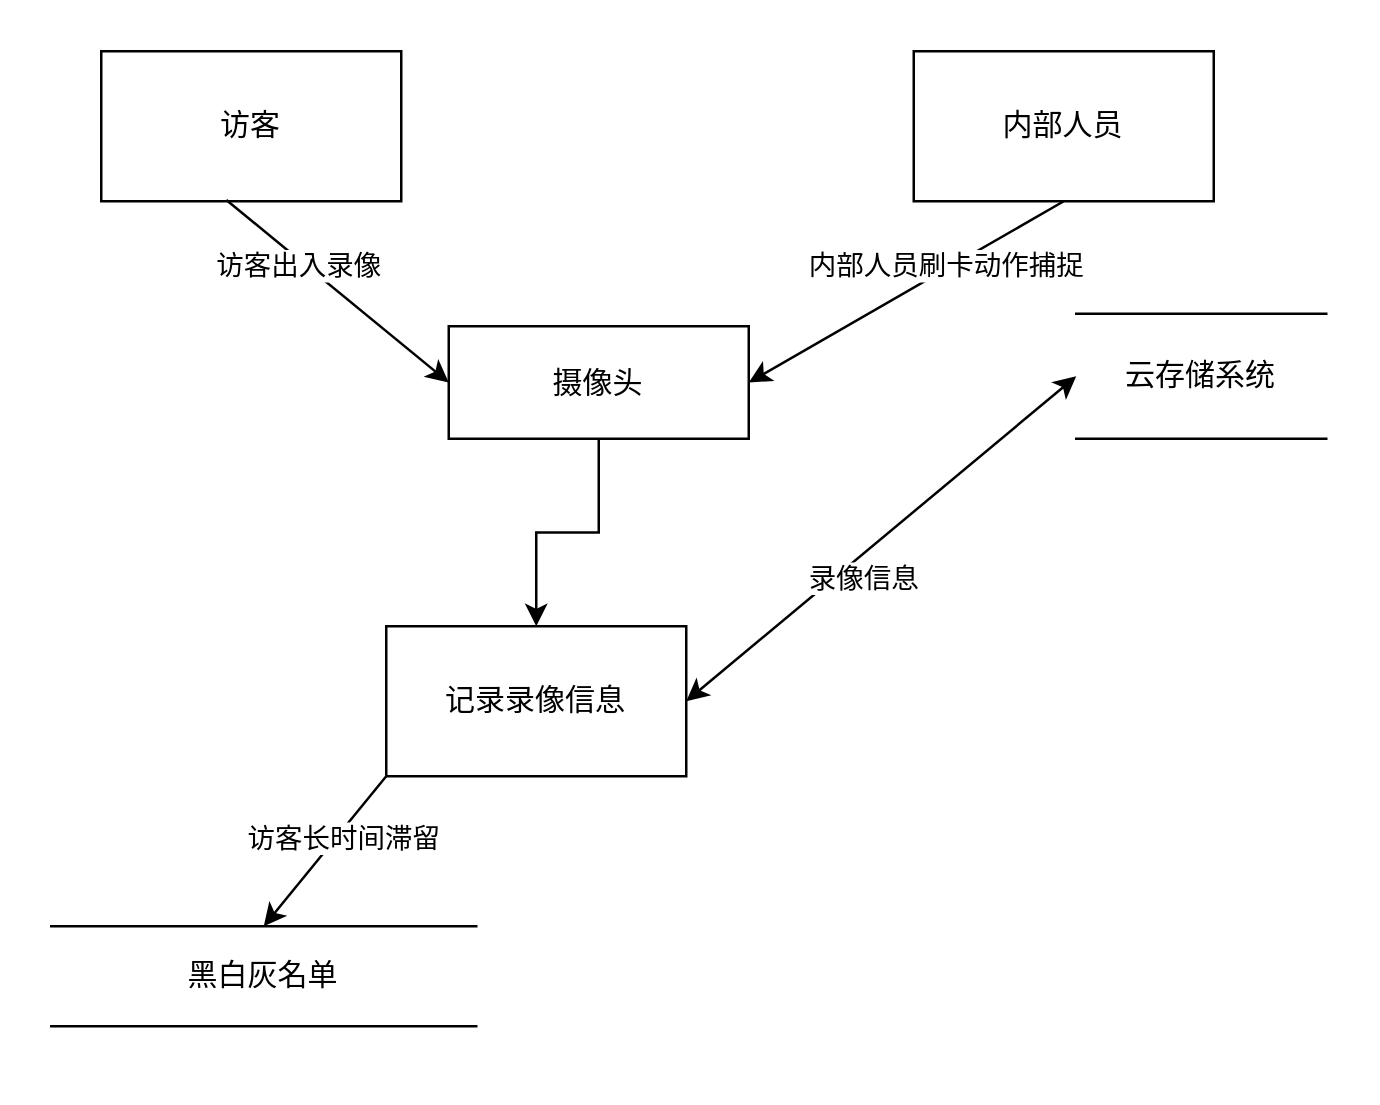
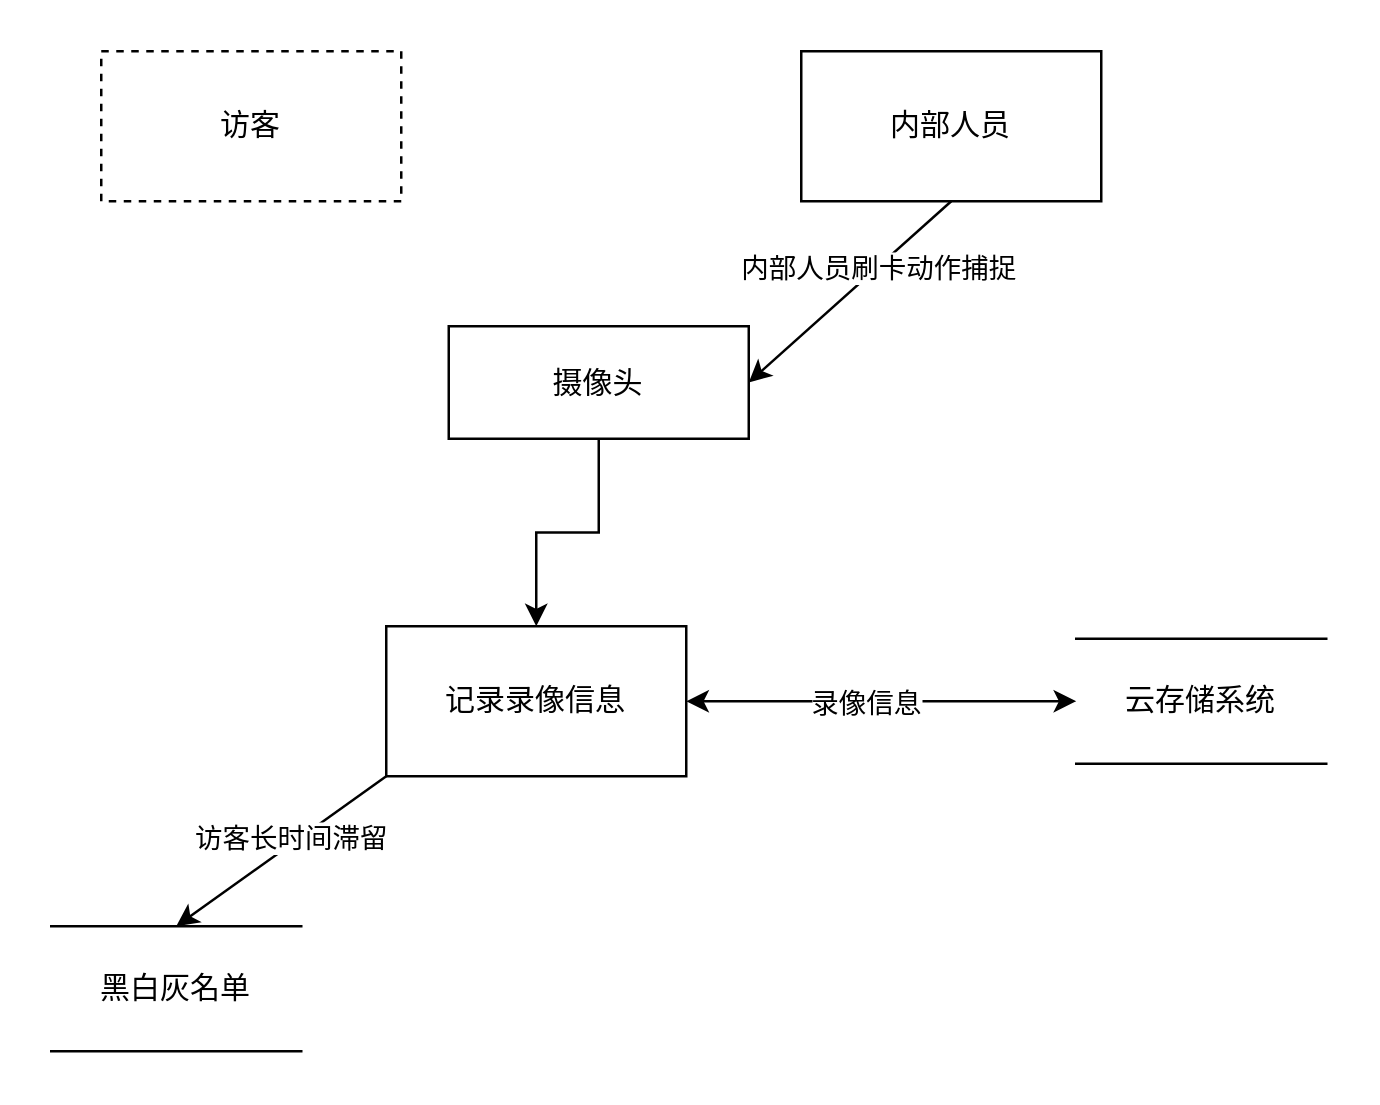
(251, 126) -> (251, 126)
(1064, 126) -> (951, 126)
(371, 319) -> none
(1201, 376) -> (1201, 701)
(264, 976) -> (176, 989)
